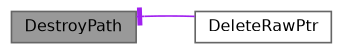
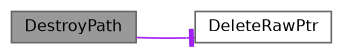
(170, 16) -> (161, 38)
